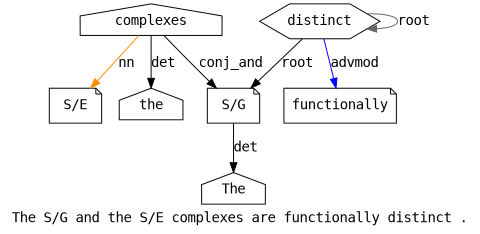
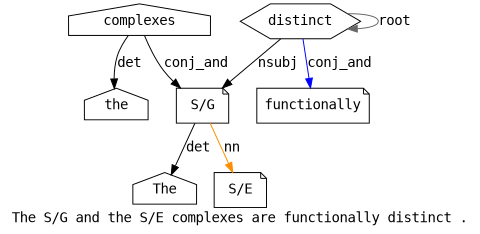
(118, 58) -> (219, 143)
(297, 63) -> (278, 63)
(355, 63) -> (340, 63)
